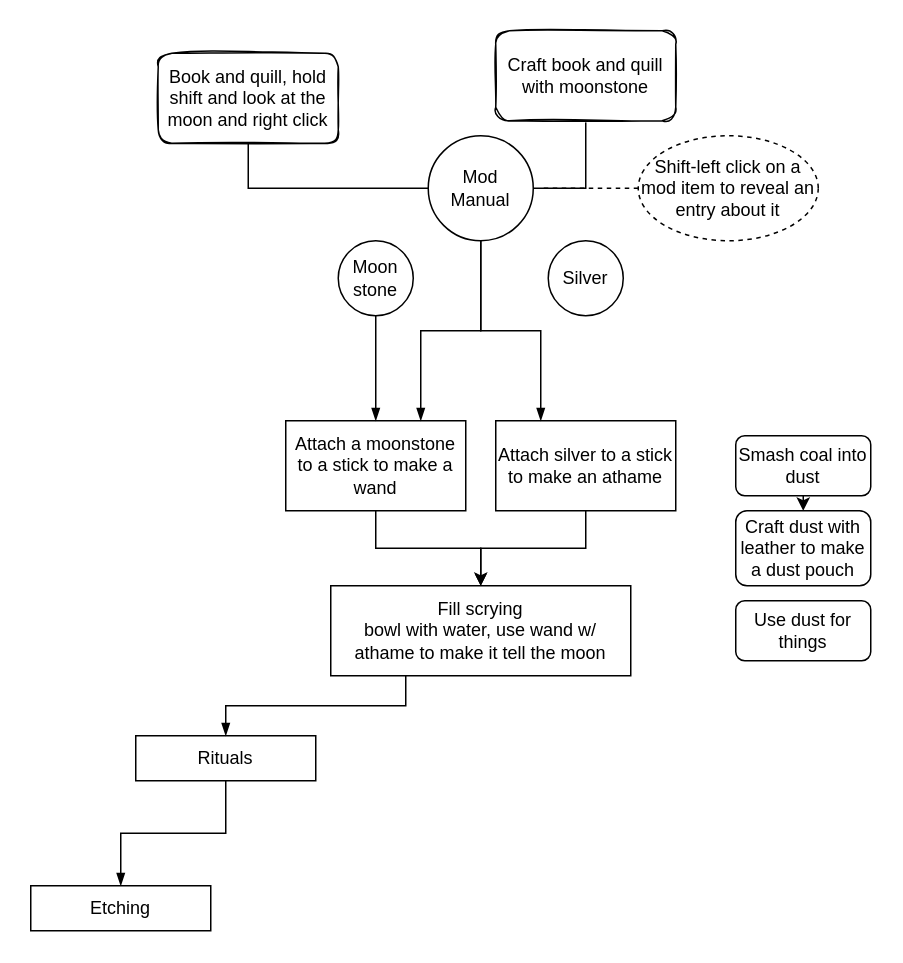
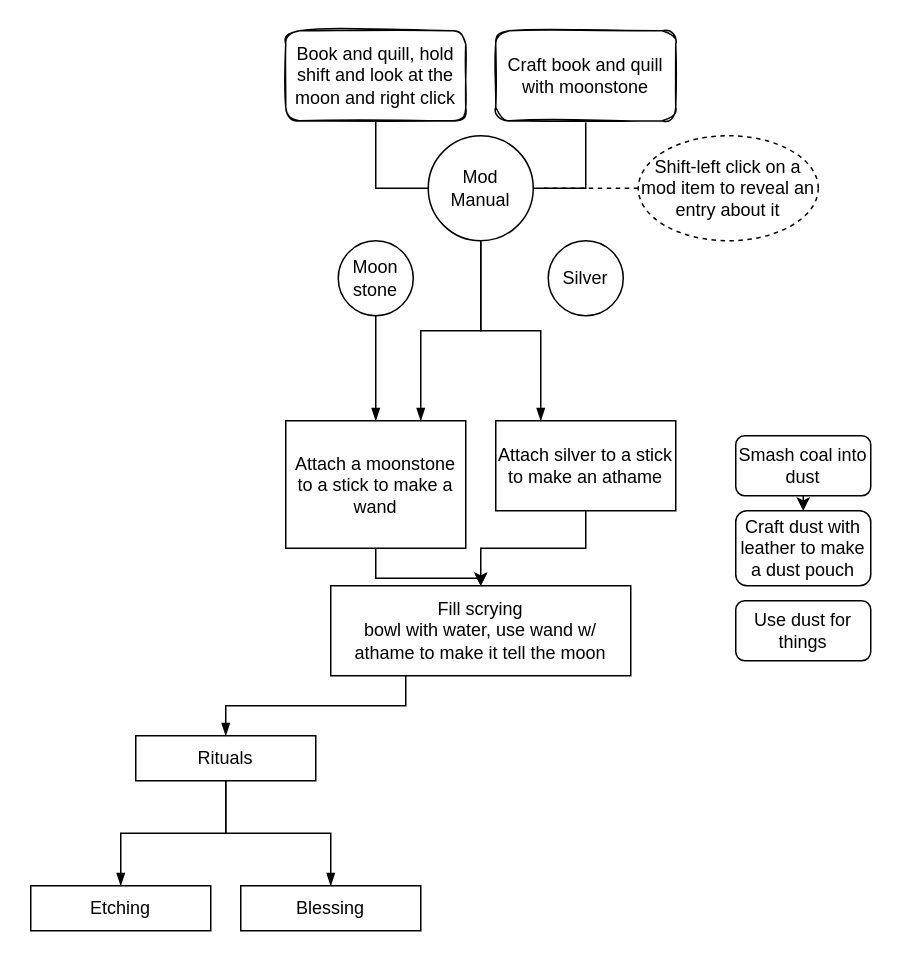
(248, 98) -> (376, 76)
(376, 466) -> (376, 485)
none -> (299, 833)
none -> (331, 908)
